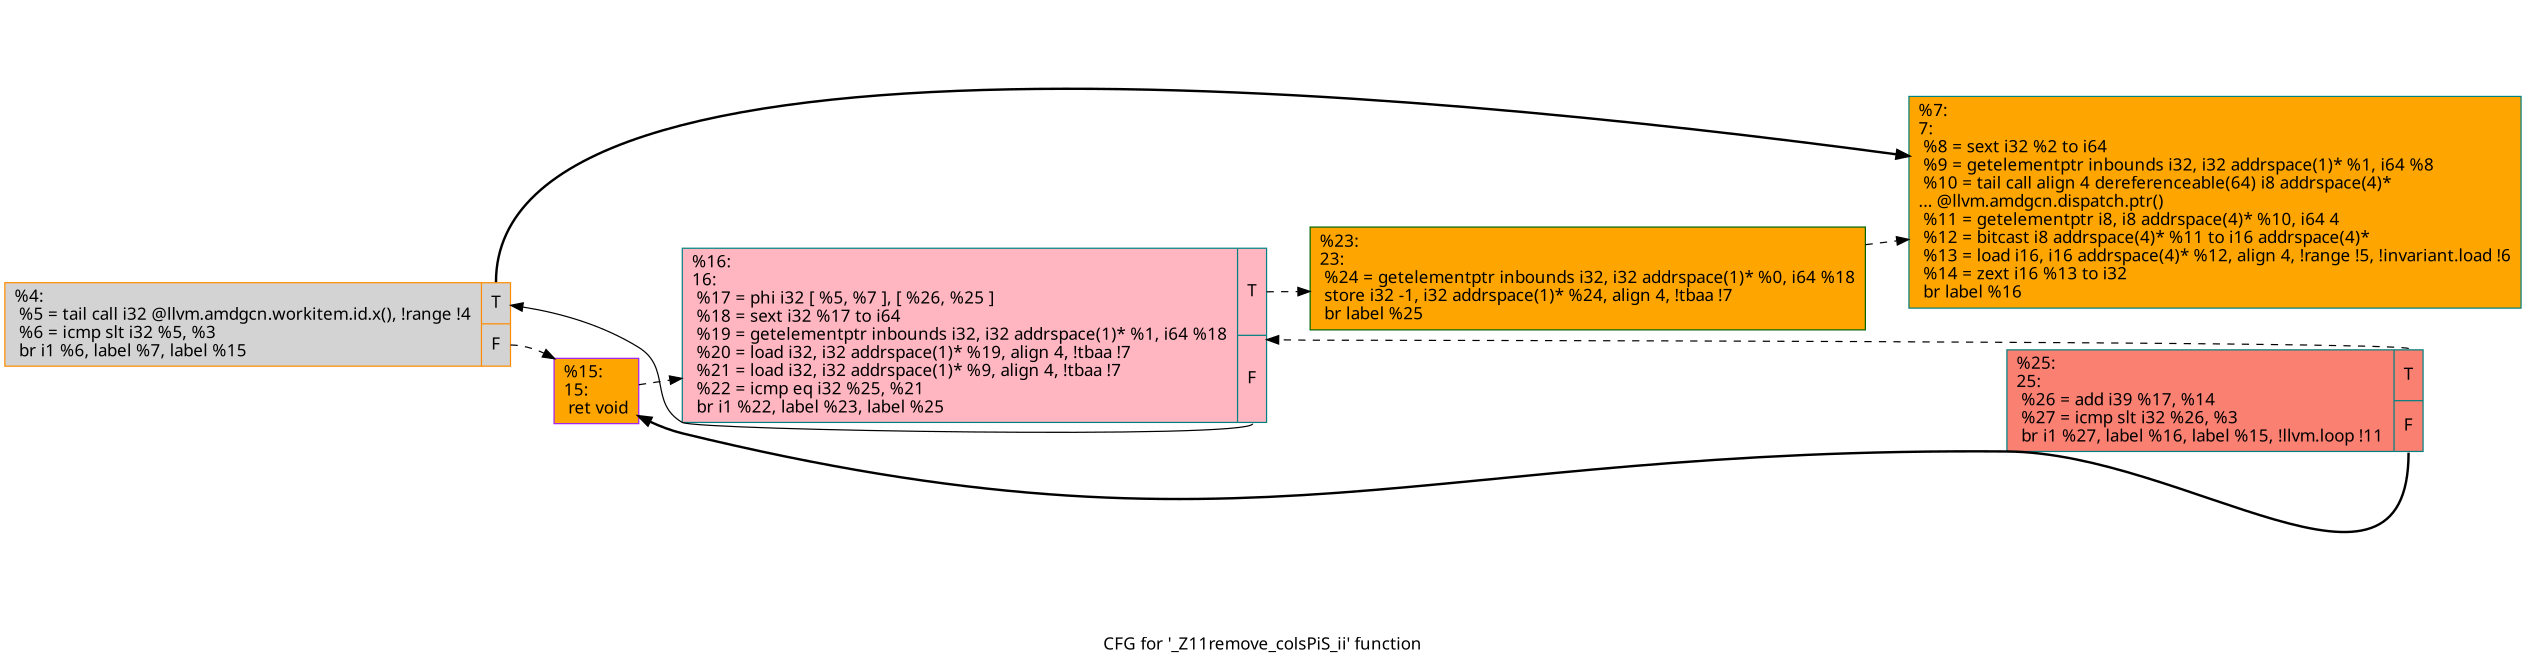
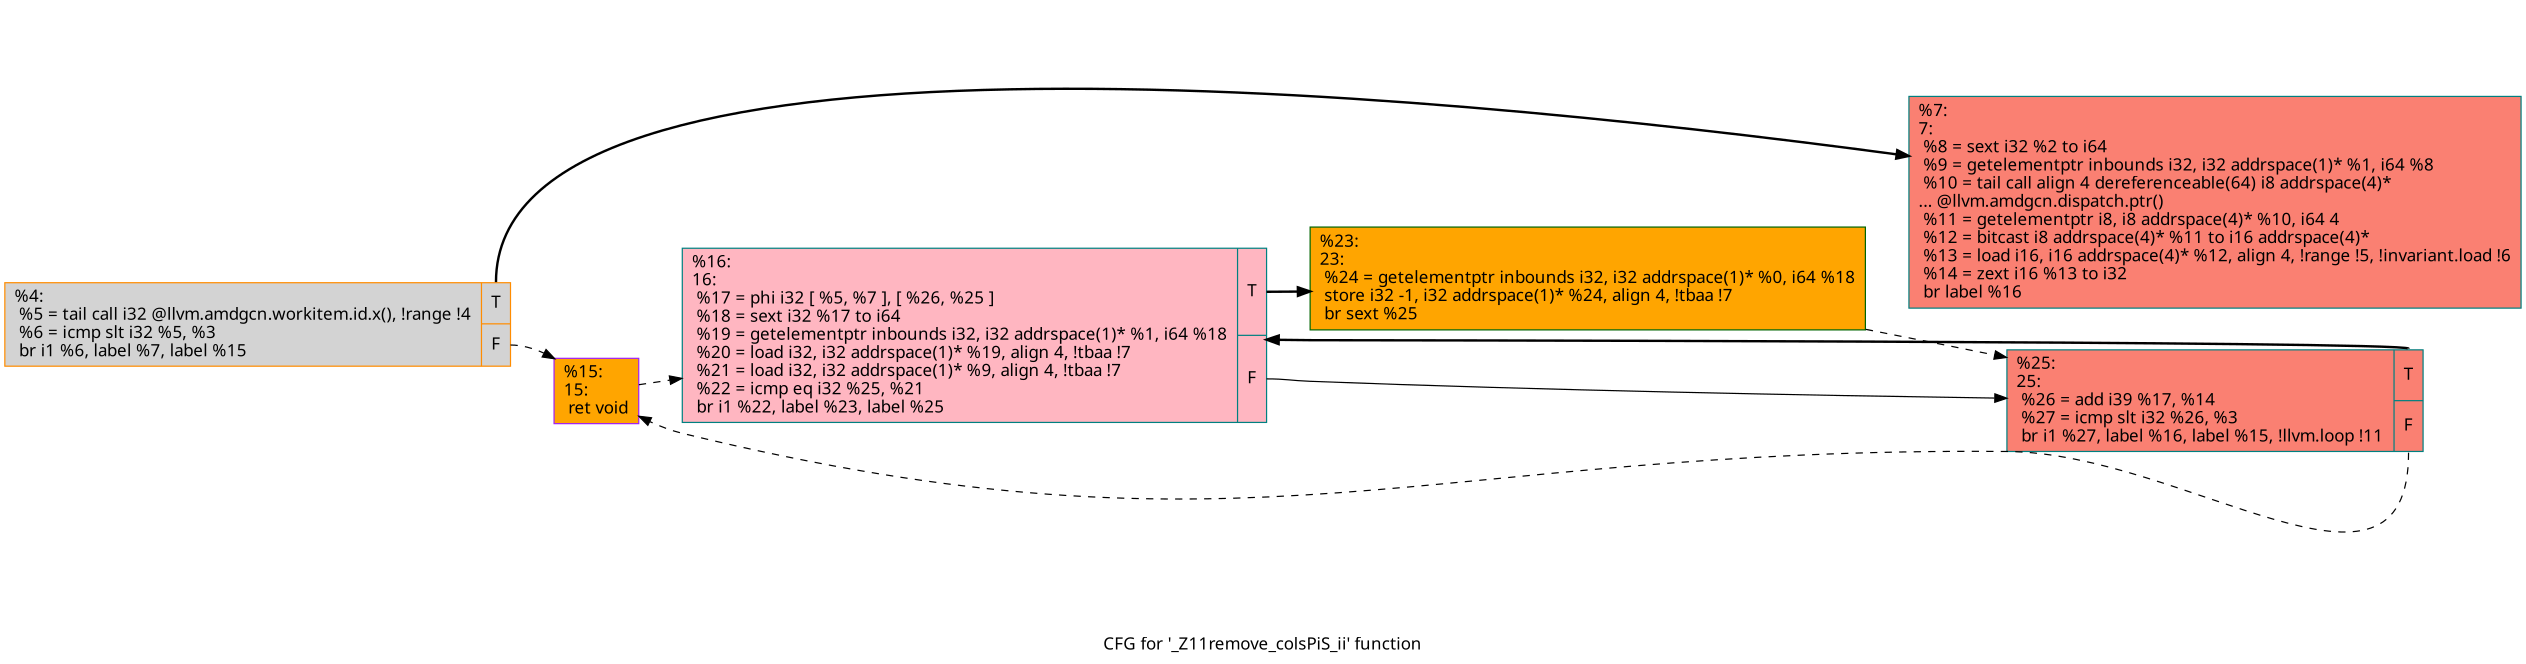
(2215, 202) -> (2215, 202)
(1881, 243) -> (1930, 342)
(1282, 292) -> (1282, 292)
(1372, 314) -> (1369, 314)
(1844, 342) -> (1844, 342)
(861, 430) -> (1630, 391)
(1556, 473) -> (1556, 473)
